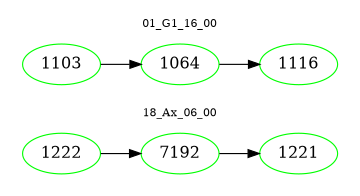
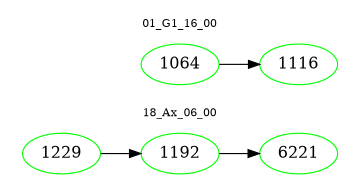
(62, 64) -> none
(62, 154) -> (62, 154)
(180, 154) -> (180, 154)
(299, 154) -> (299, 154)
